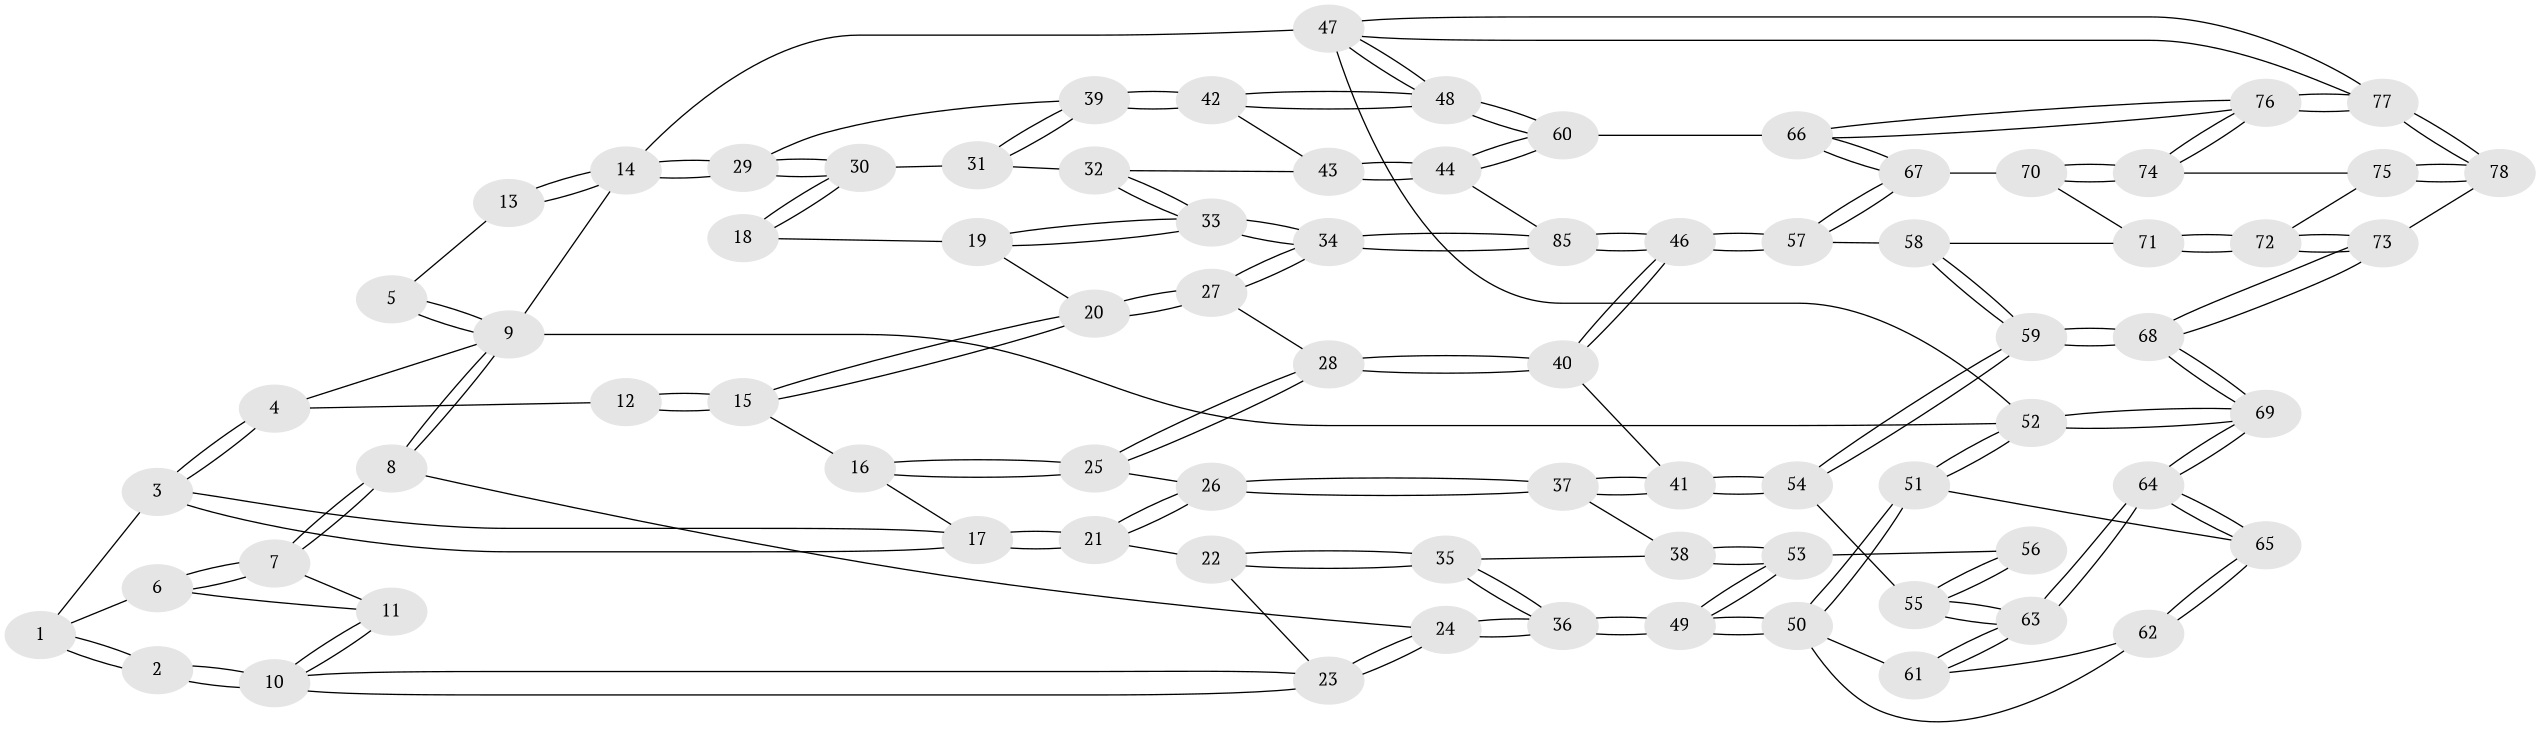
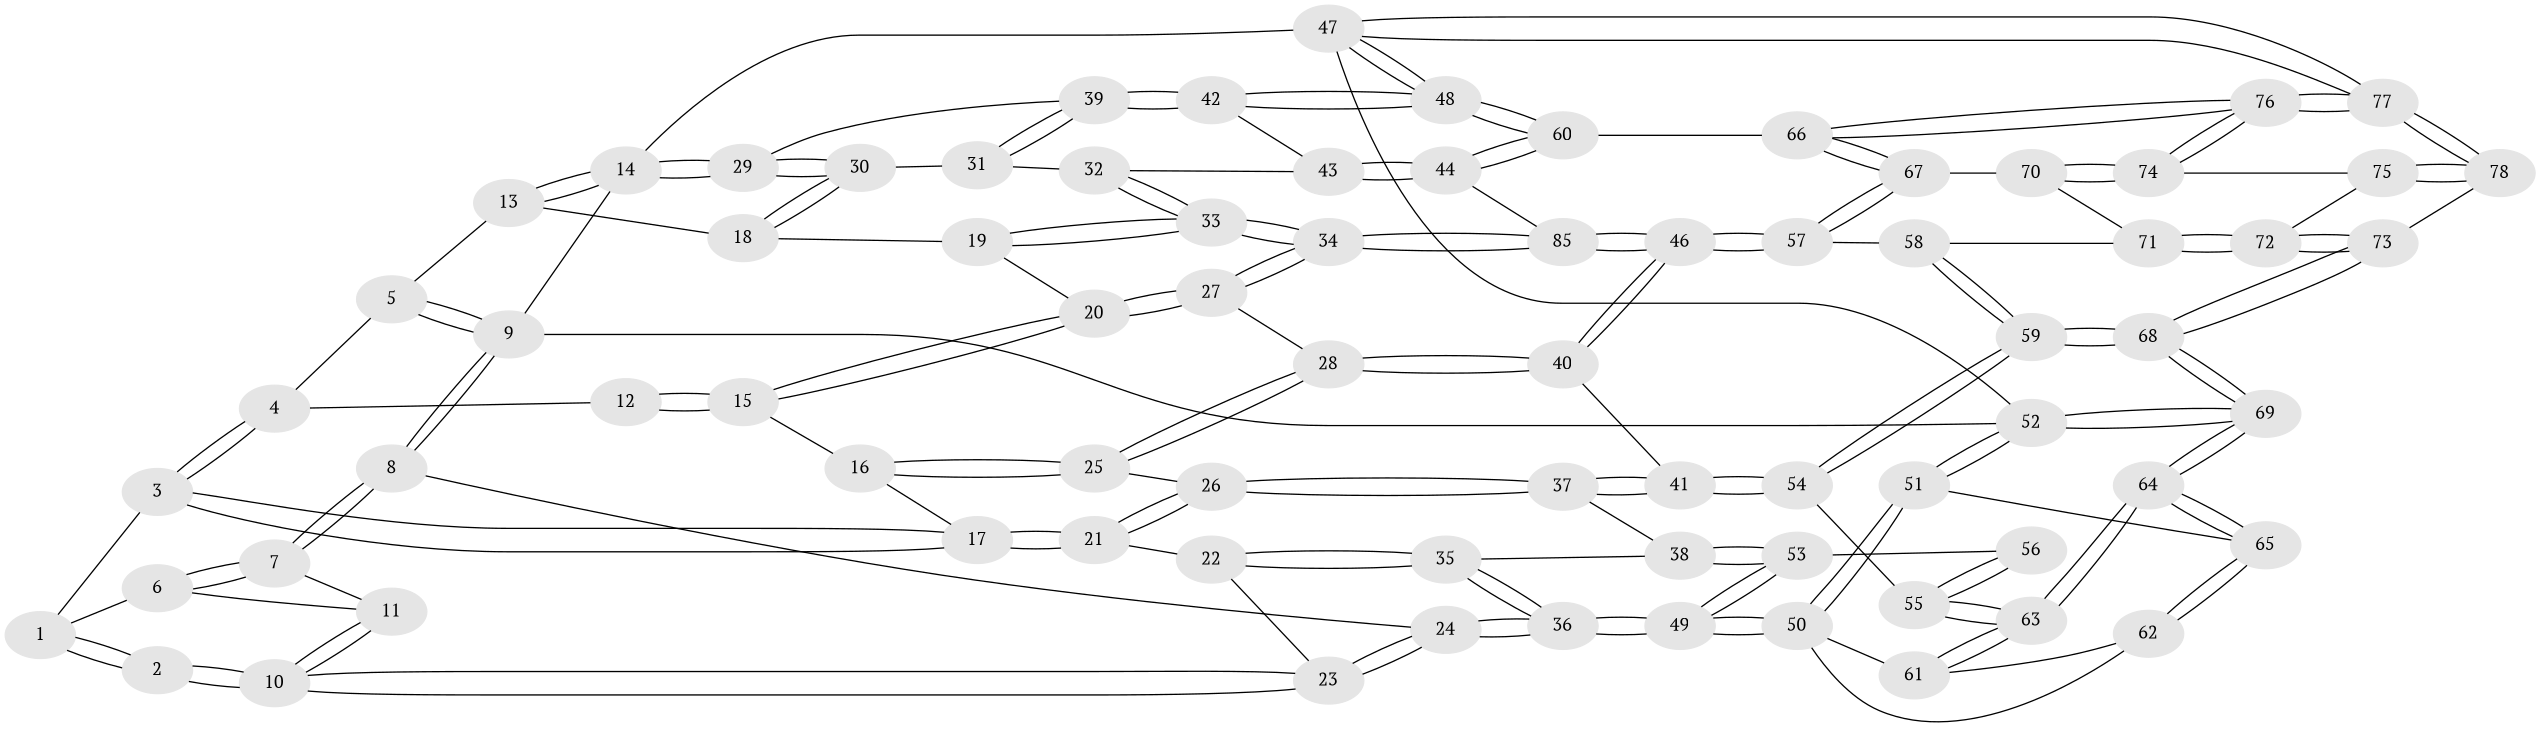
none -> (626, 221)
(392, 372) -> (333, 354)
